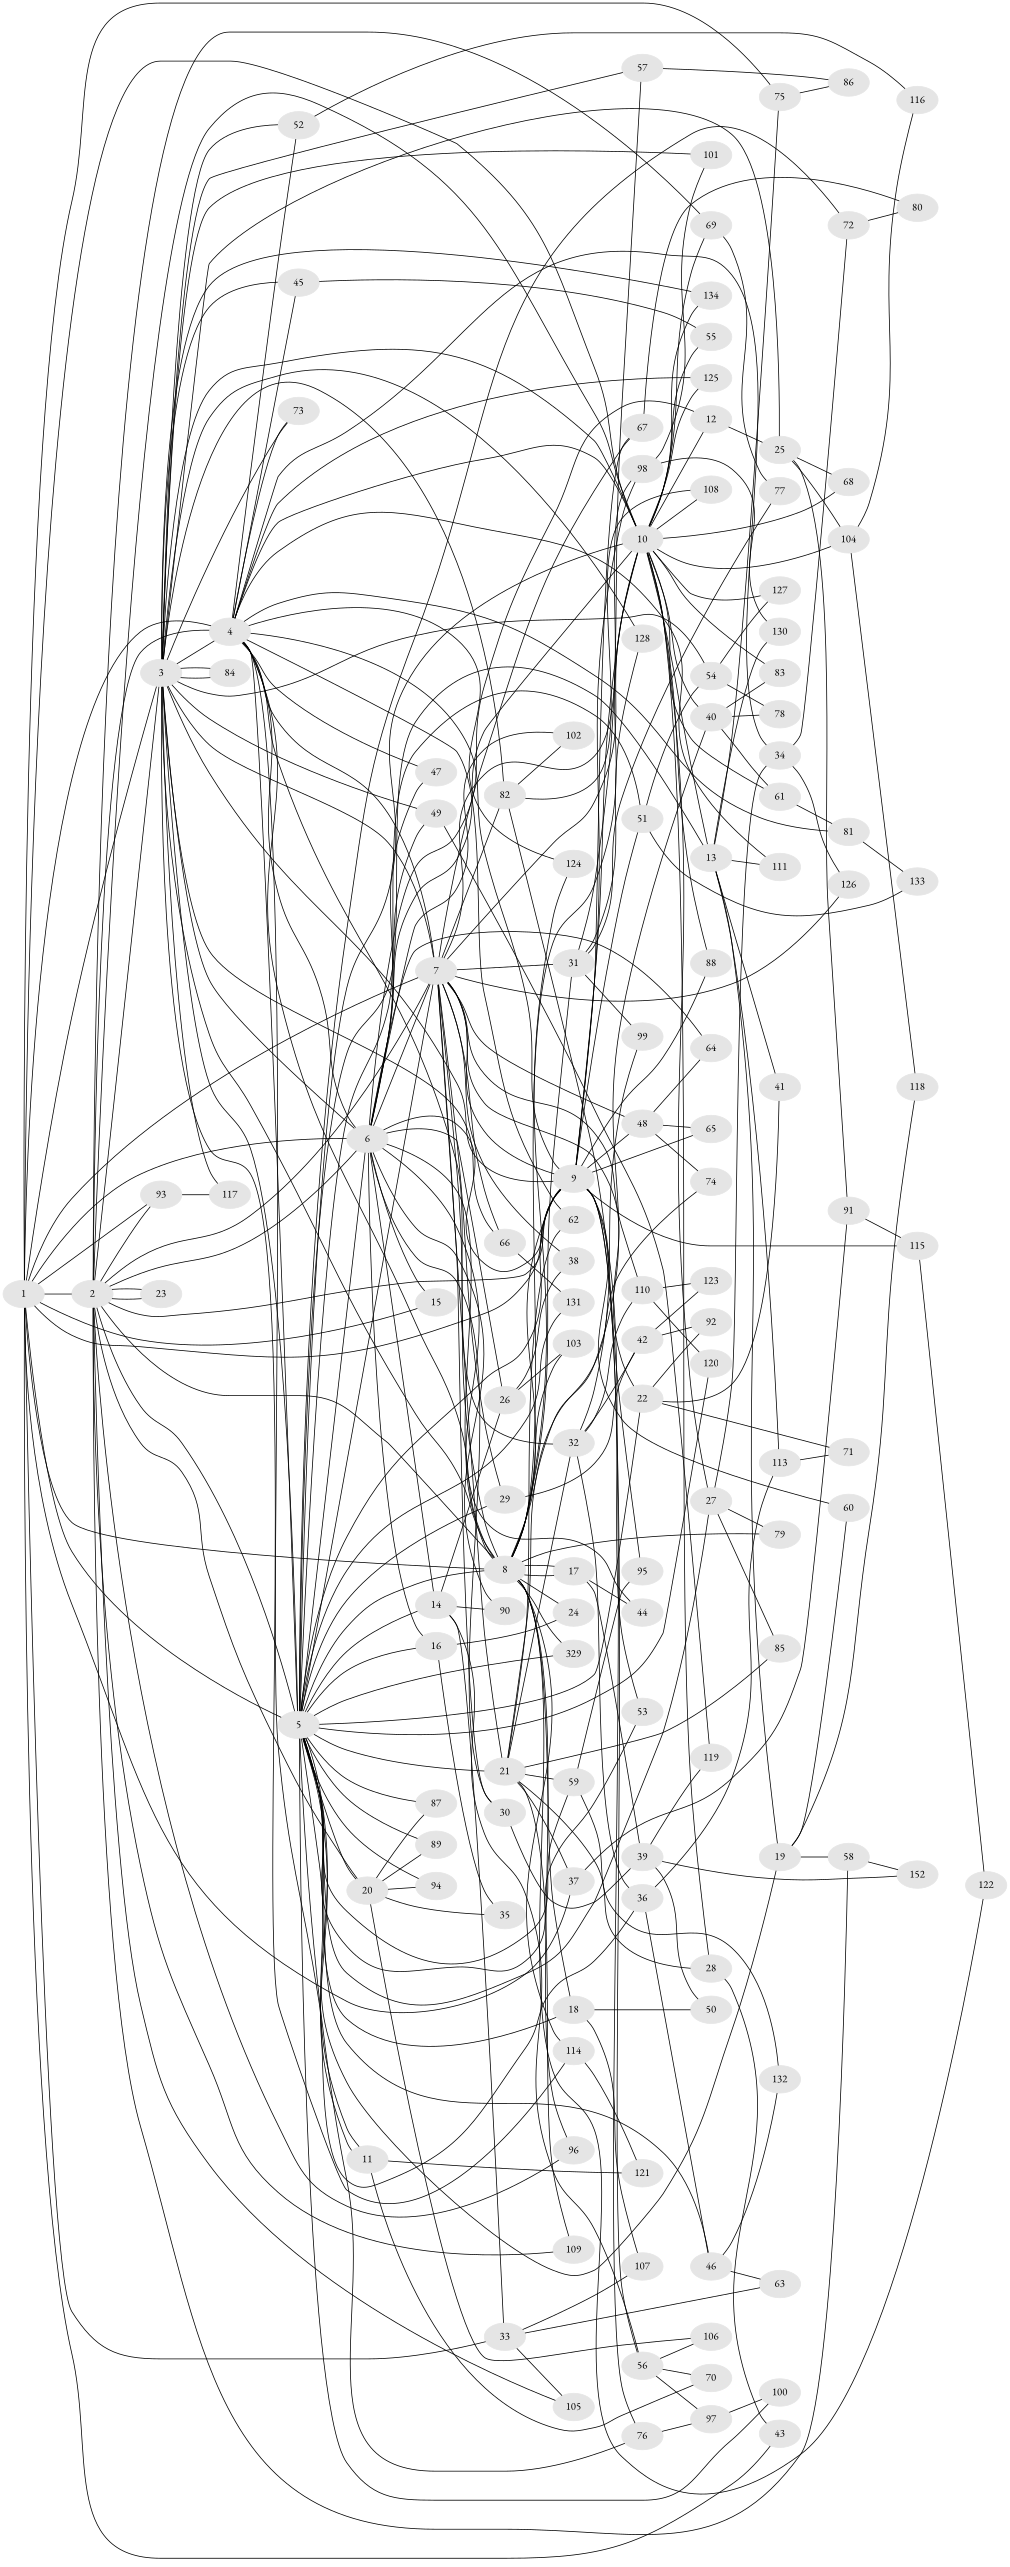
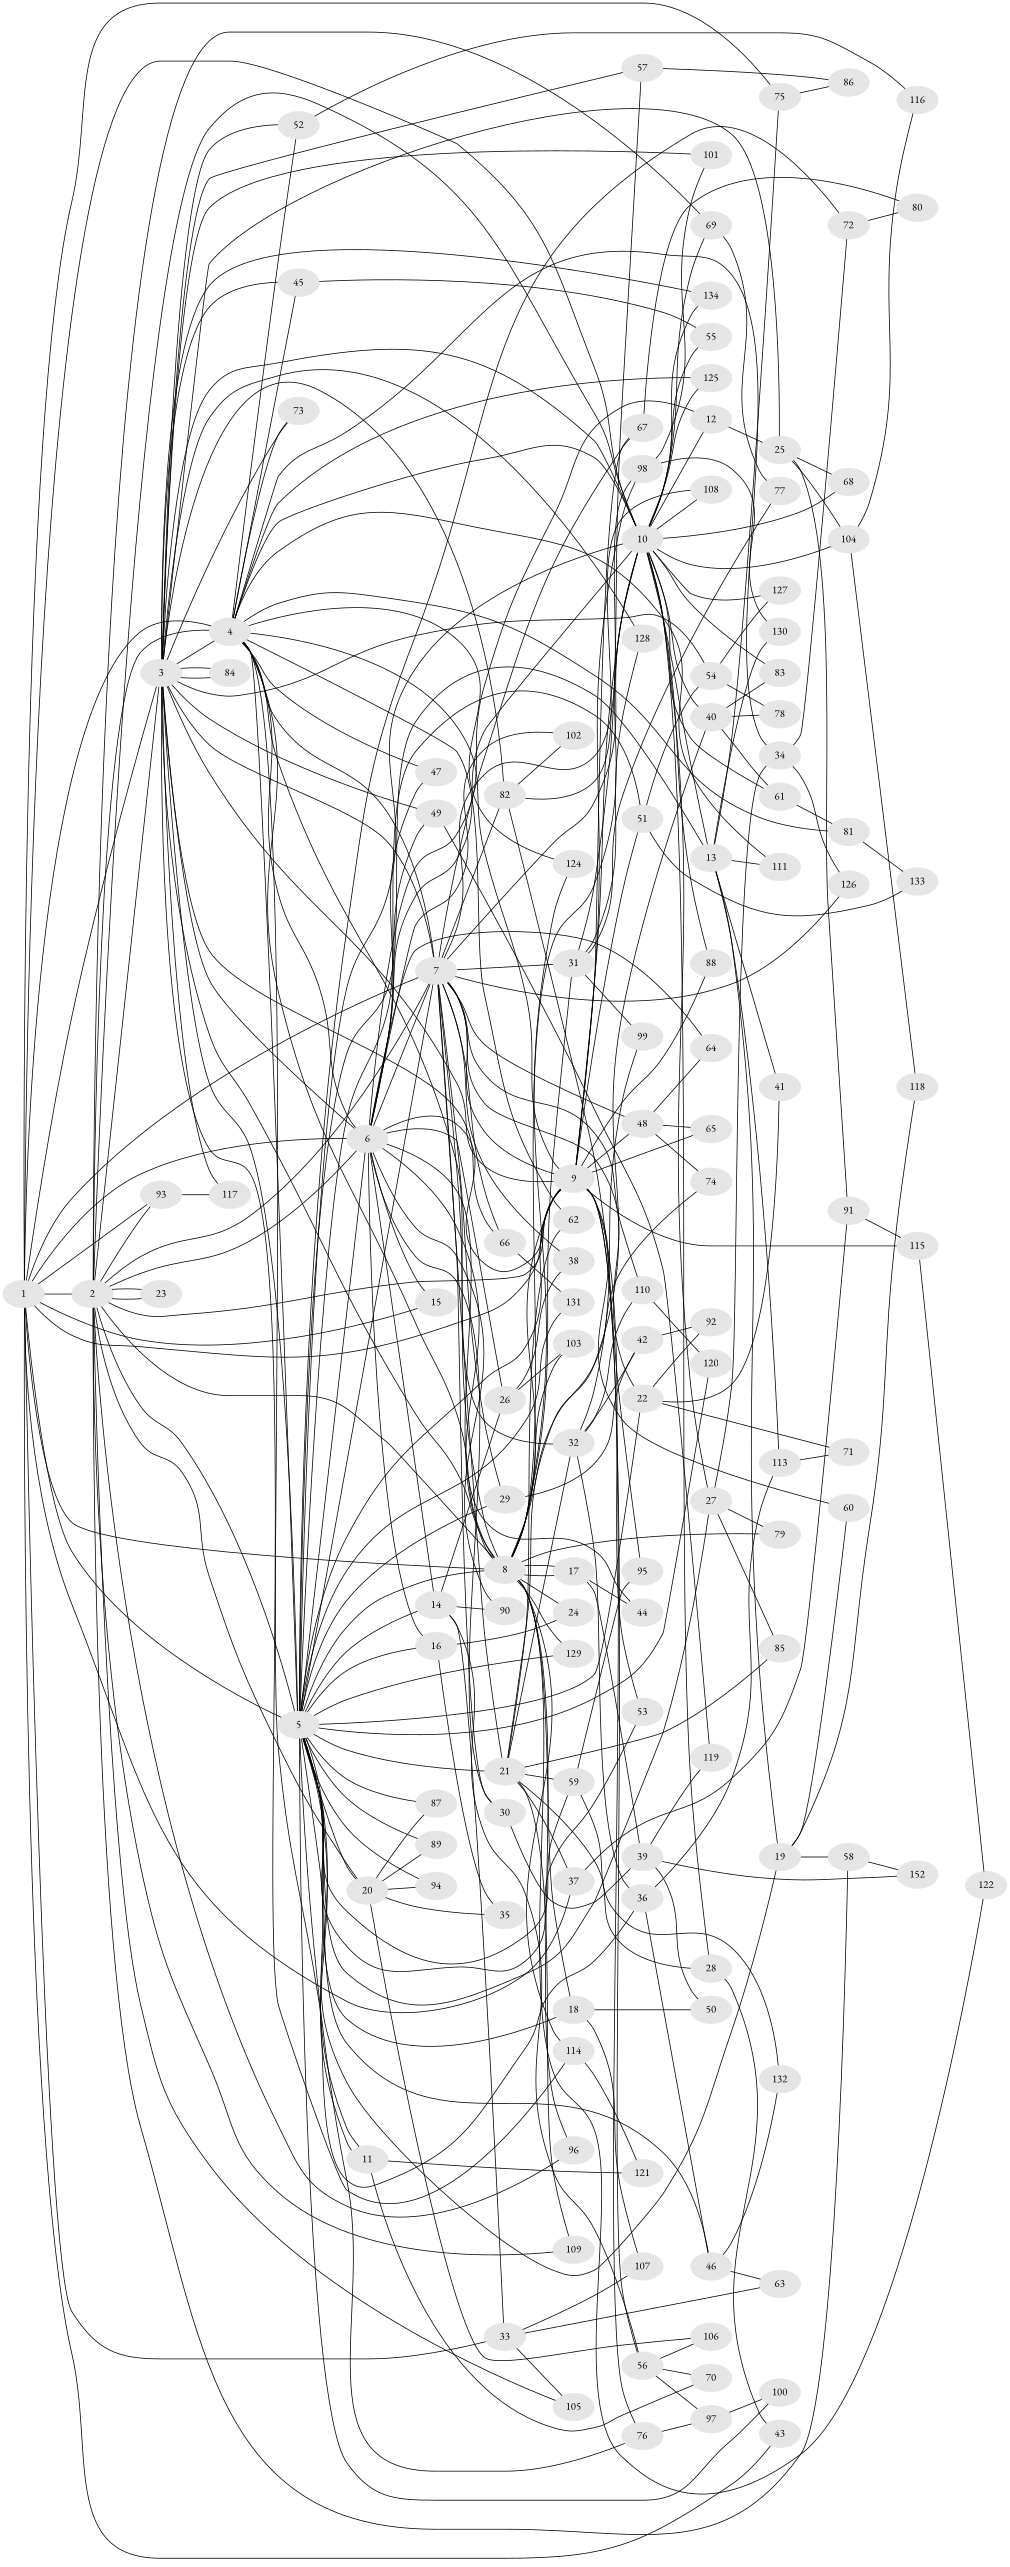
(711, 1281) -> none
(574, 1654) -> (574, 1654)
